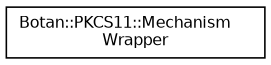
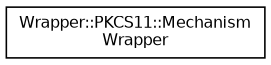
(136, 33) -> (136, 33)
